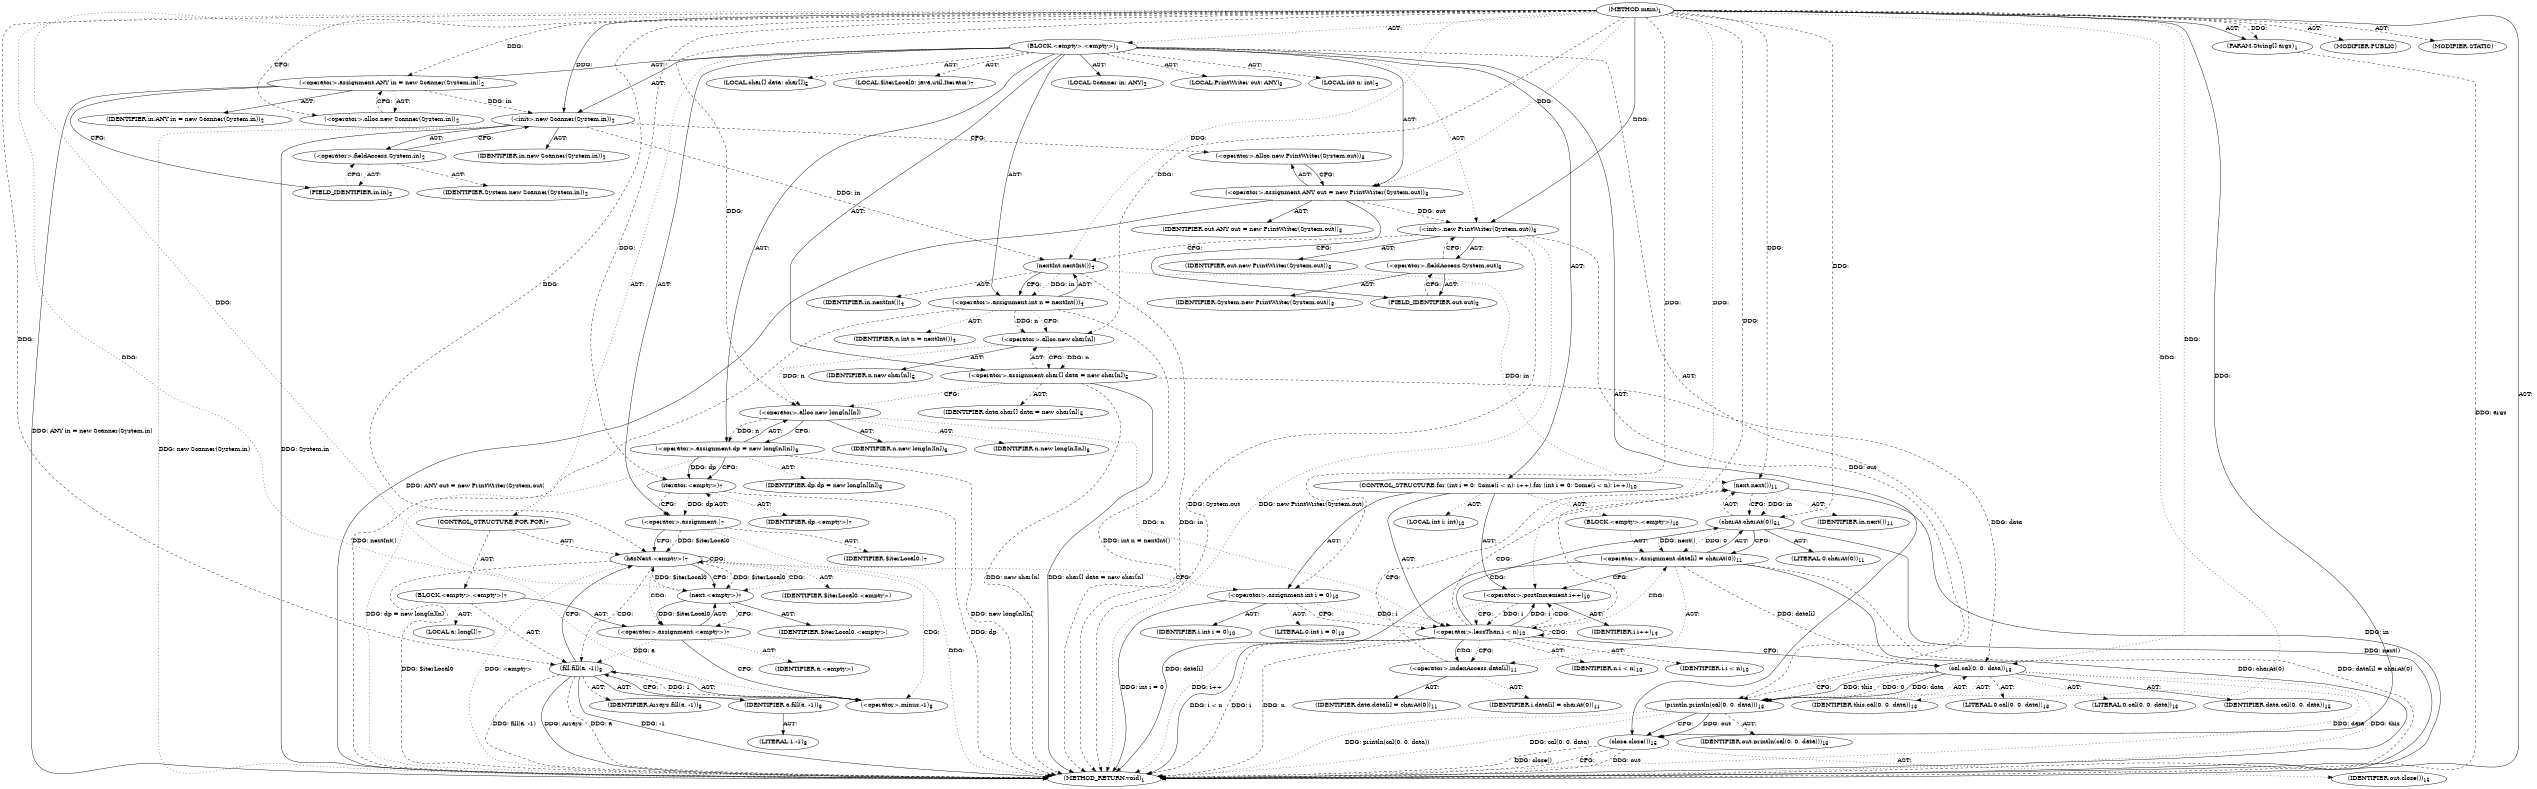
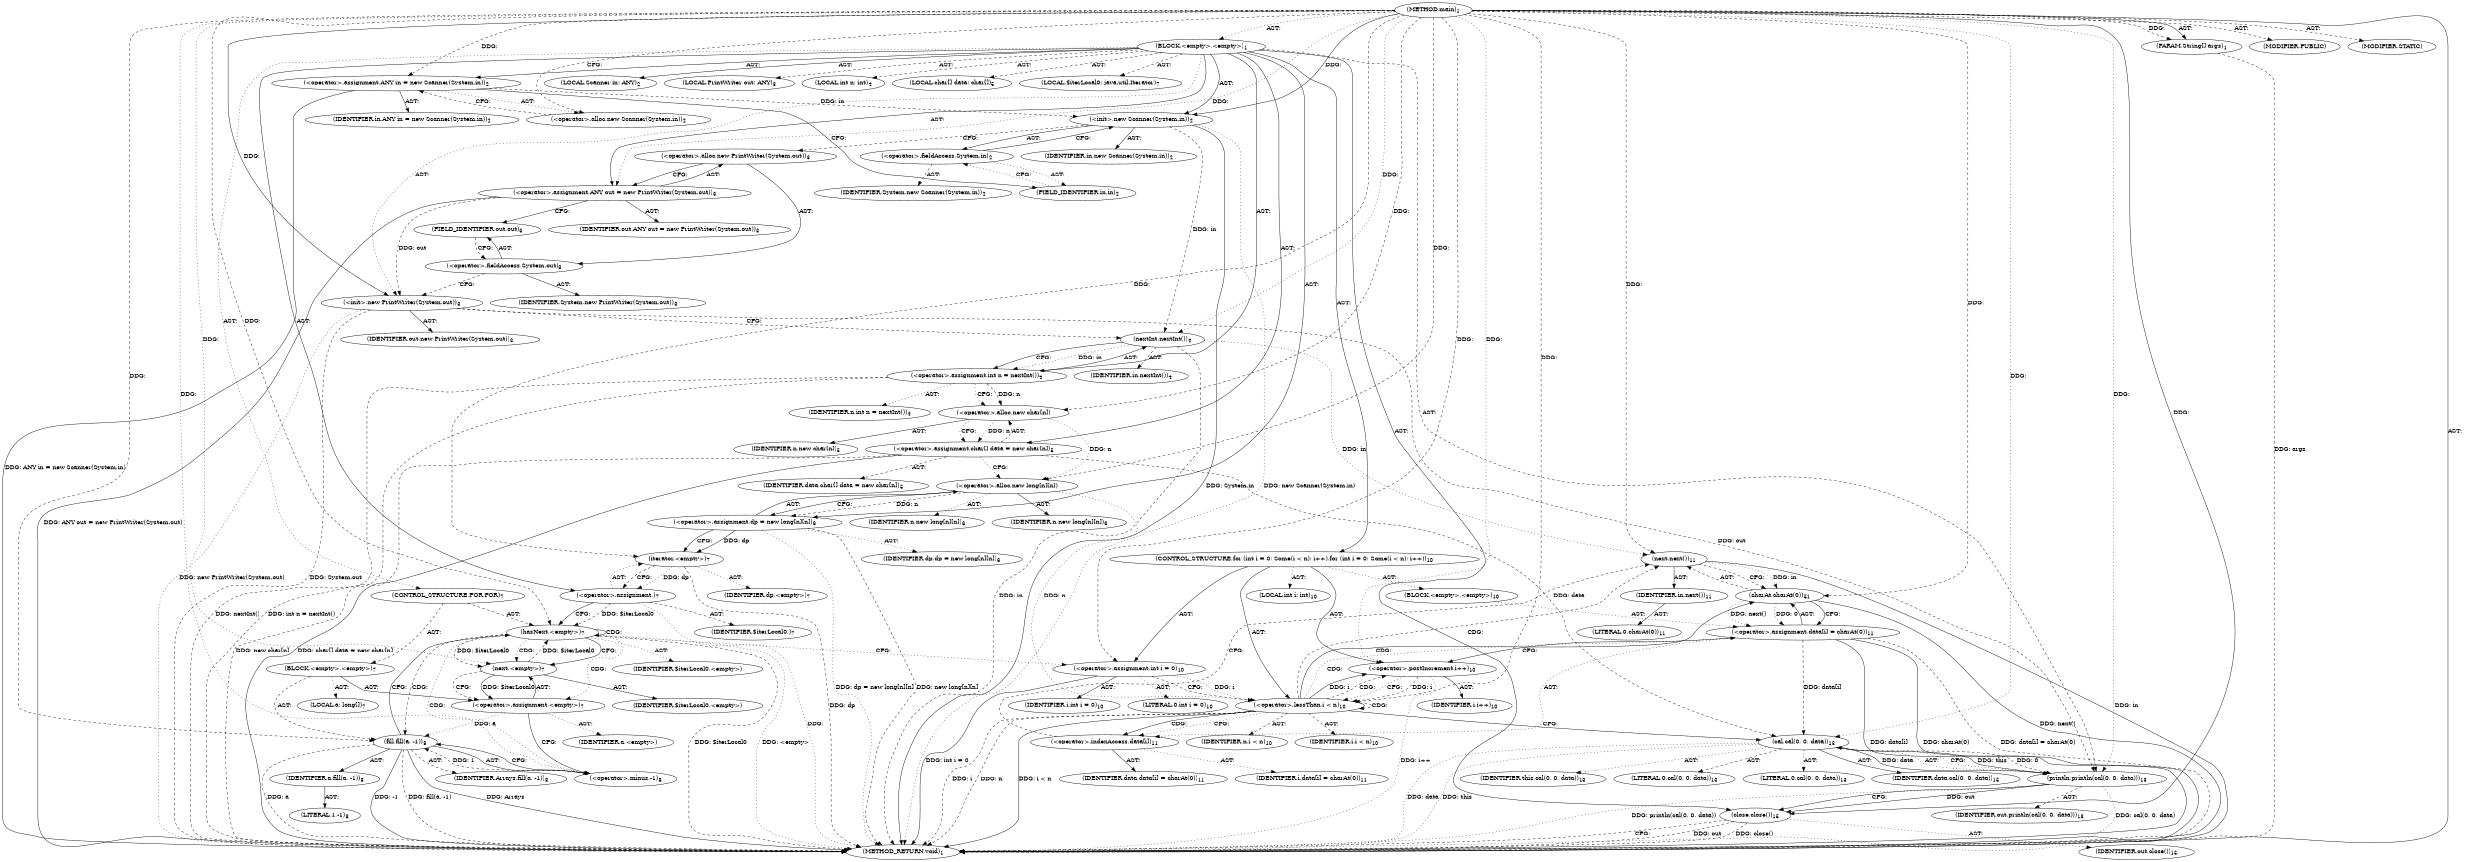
(1468, 248) -> (738, 252)
(1803, 503) -> (1674, 575)
(1787, 540) -> (1653, 613)
(1655, 632) -> (1494, 705)
